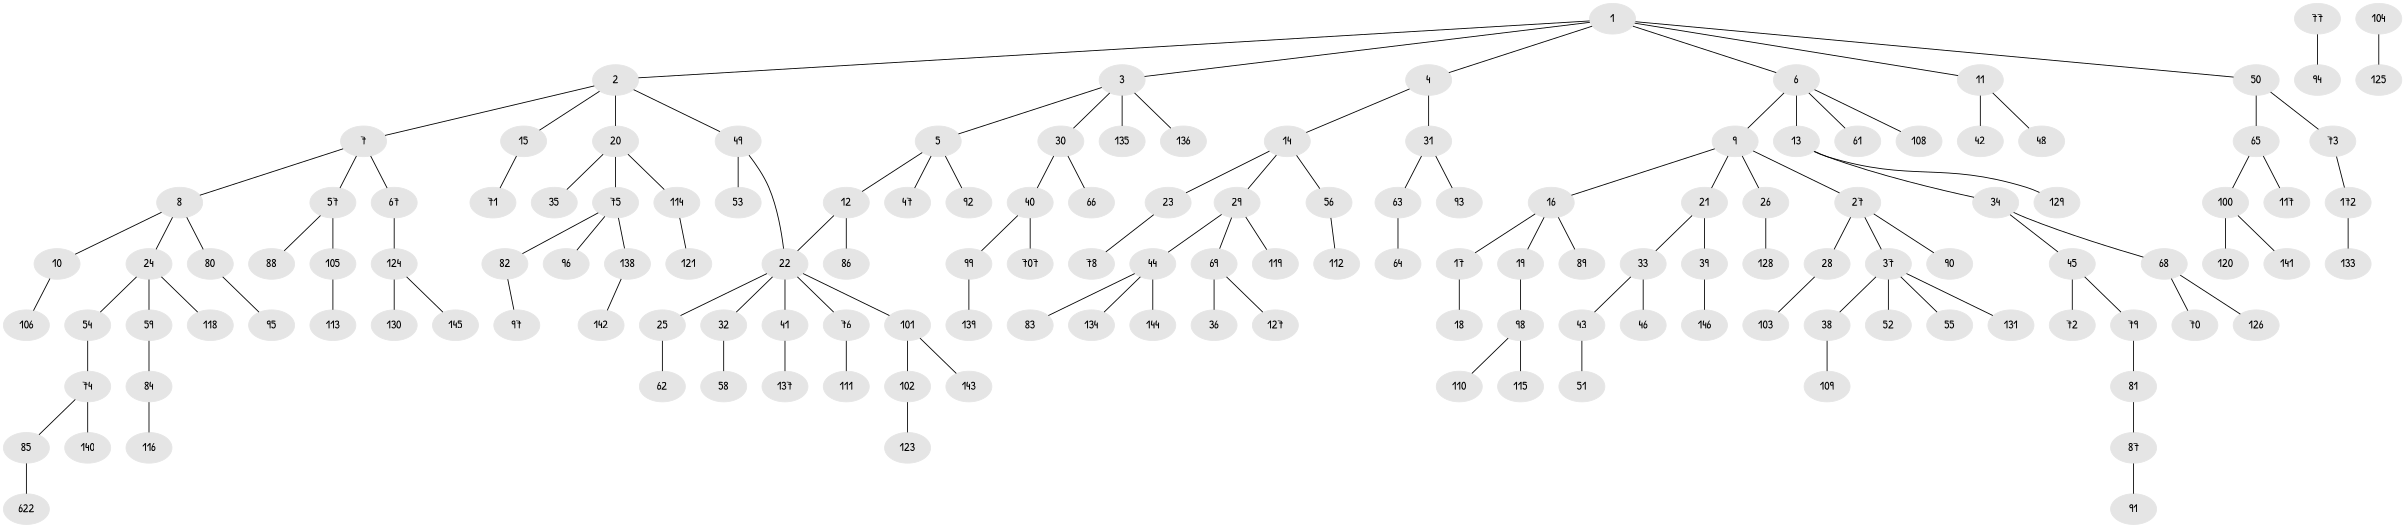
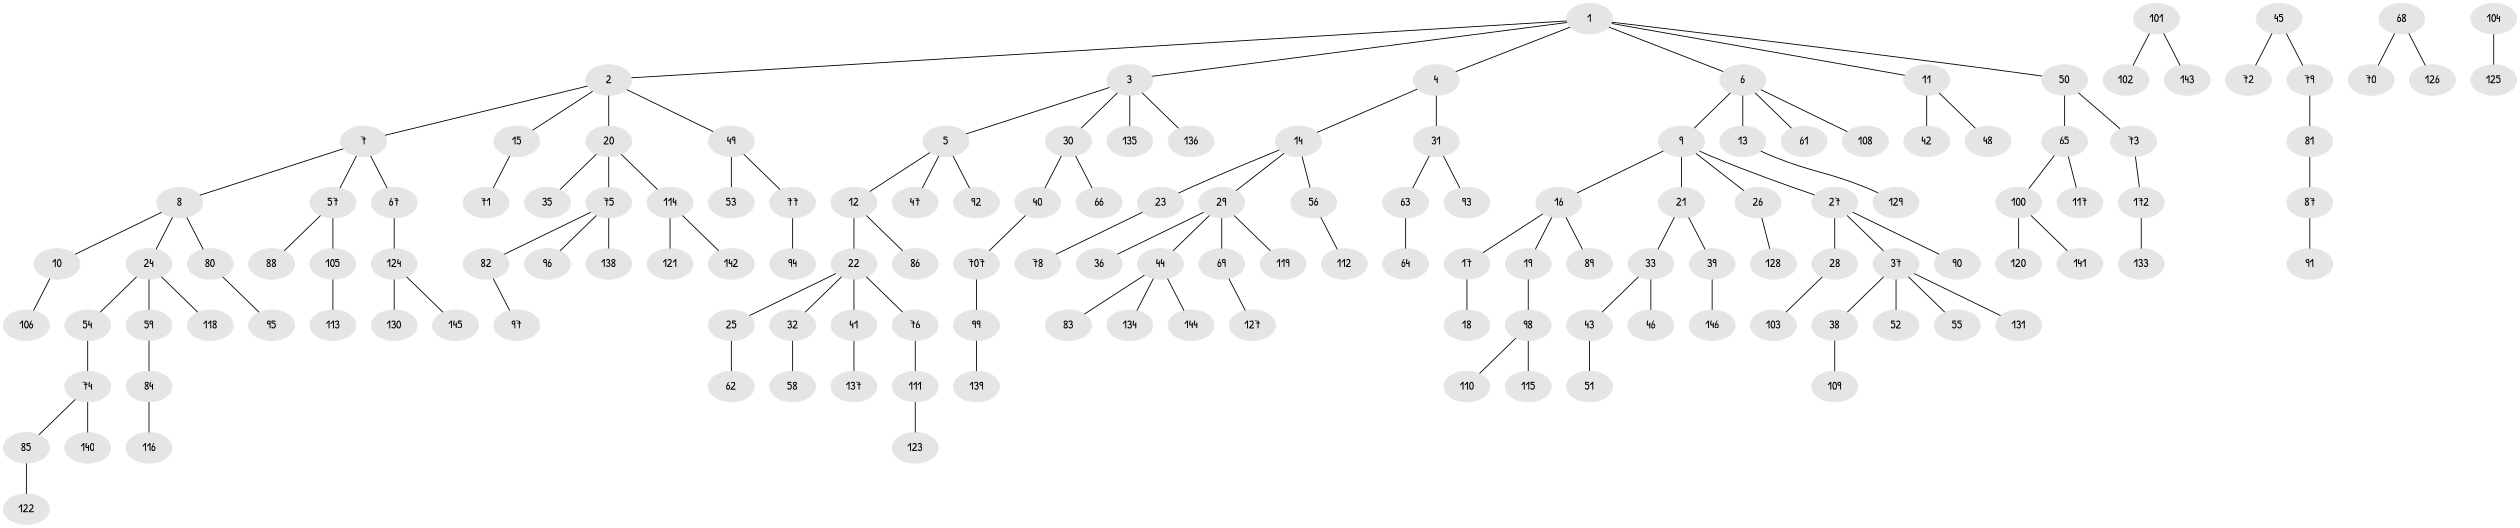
(773, 199) -> (762, 172)
(1996, 203) -> none
(1000, 233) -> (977, 295)
(614, 295) -> (701, 233)
(846, 295) -> none
(1214, 295) -> (1160, 233)
(908, 417) -> (915, 417)
(26, 509) -> (26, 509)
